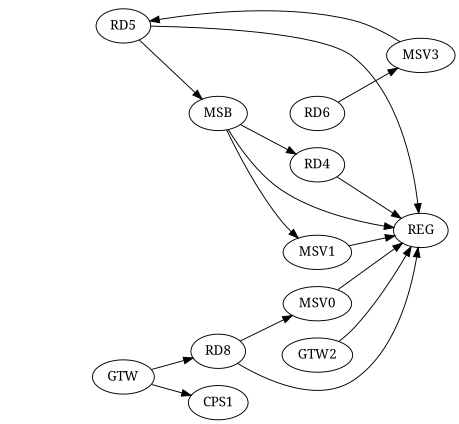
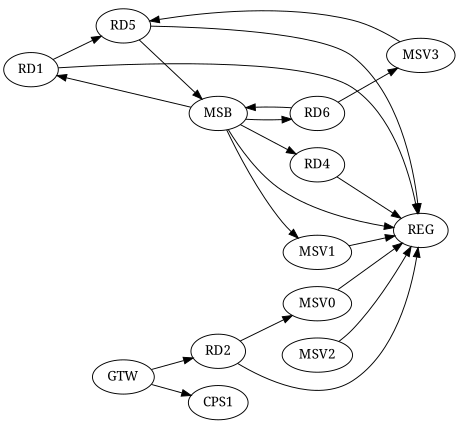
none -> (31, 70)
none -> (274, 107)
none -> (264, 120)
(218, 351) -> (218, 351)
(317, 355) -> (317, 355)
